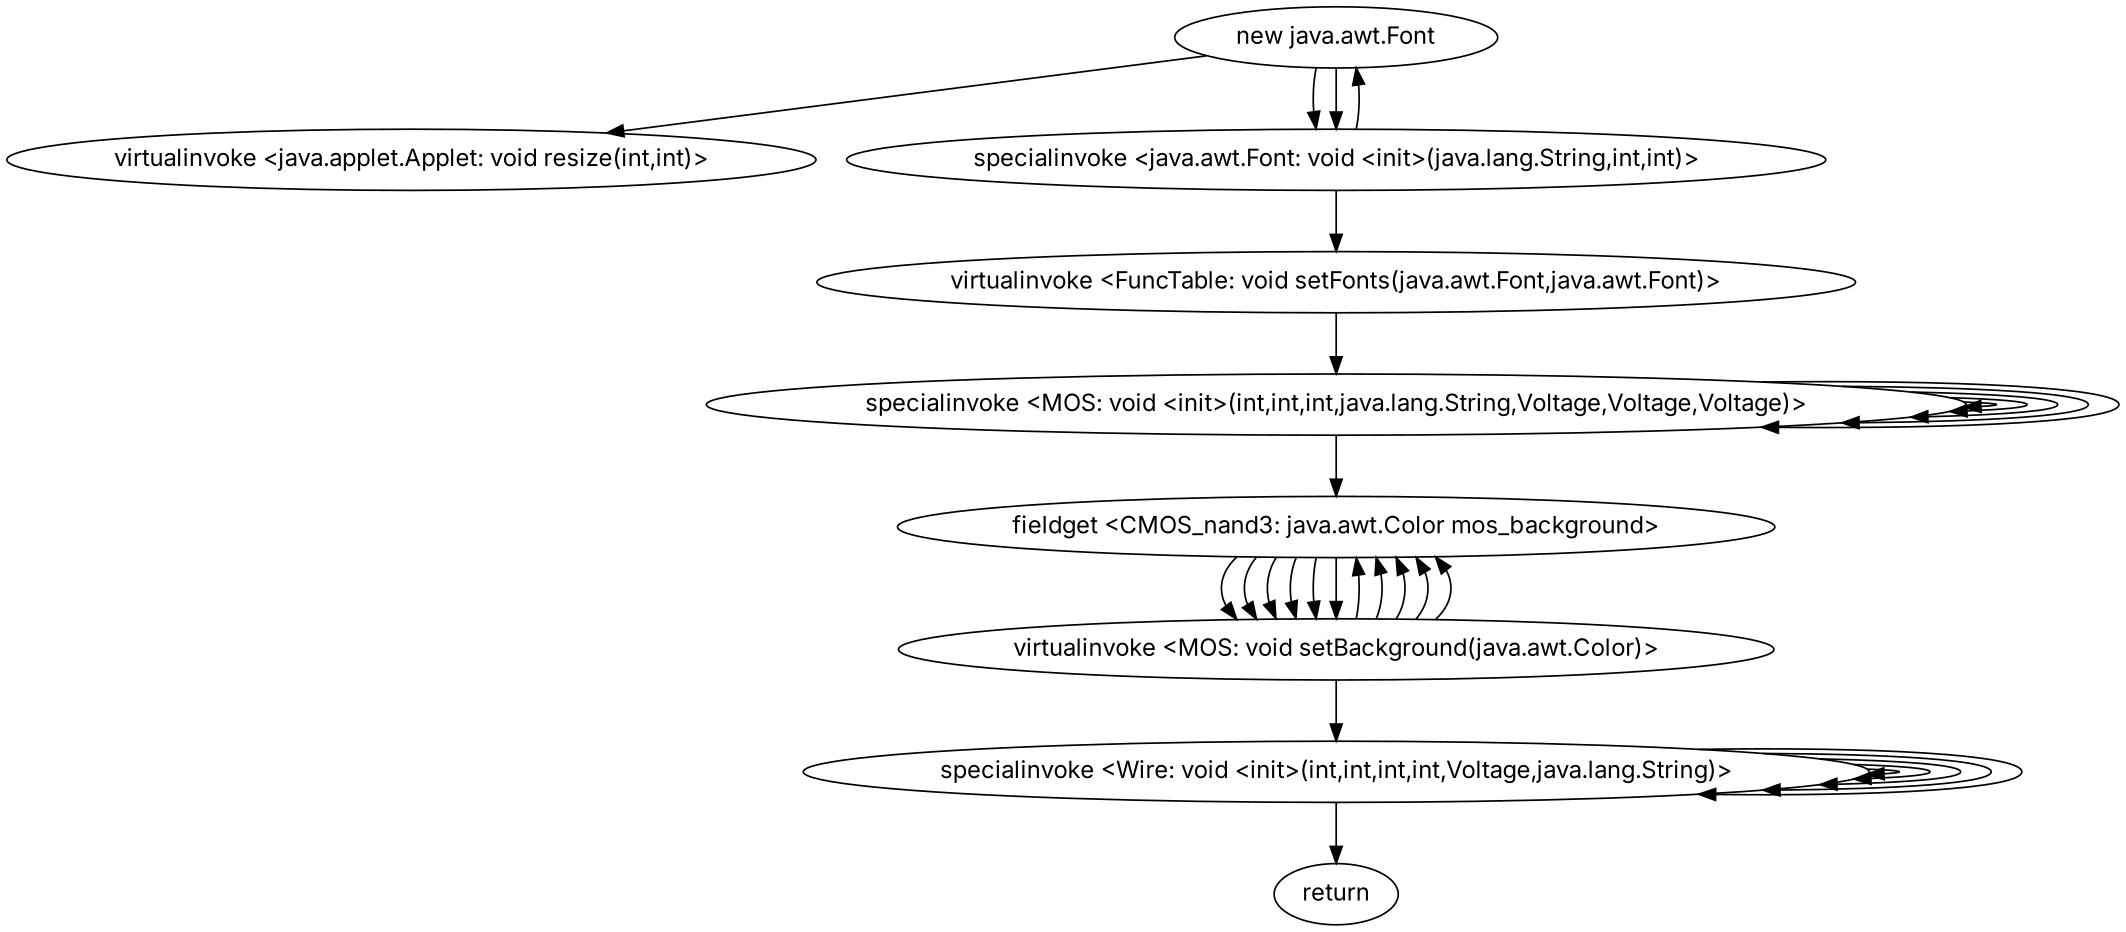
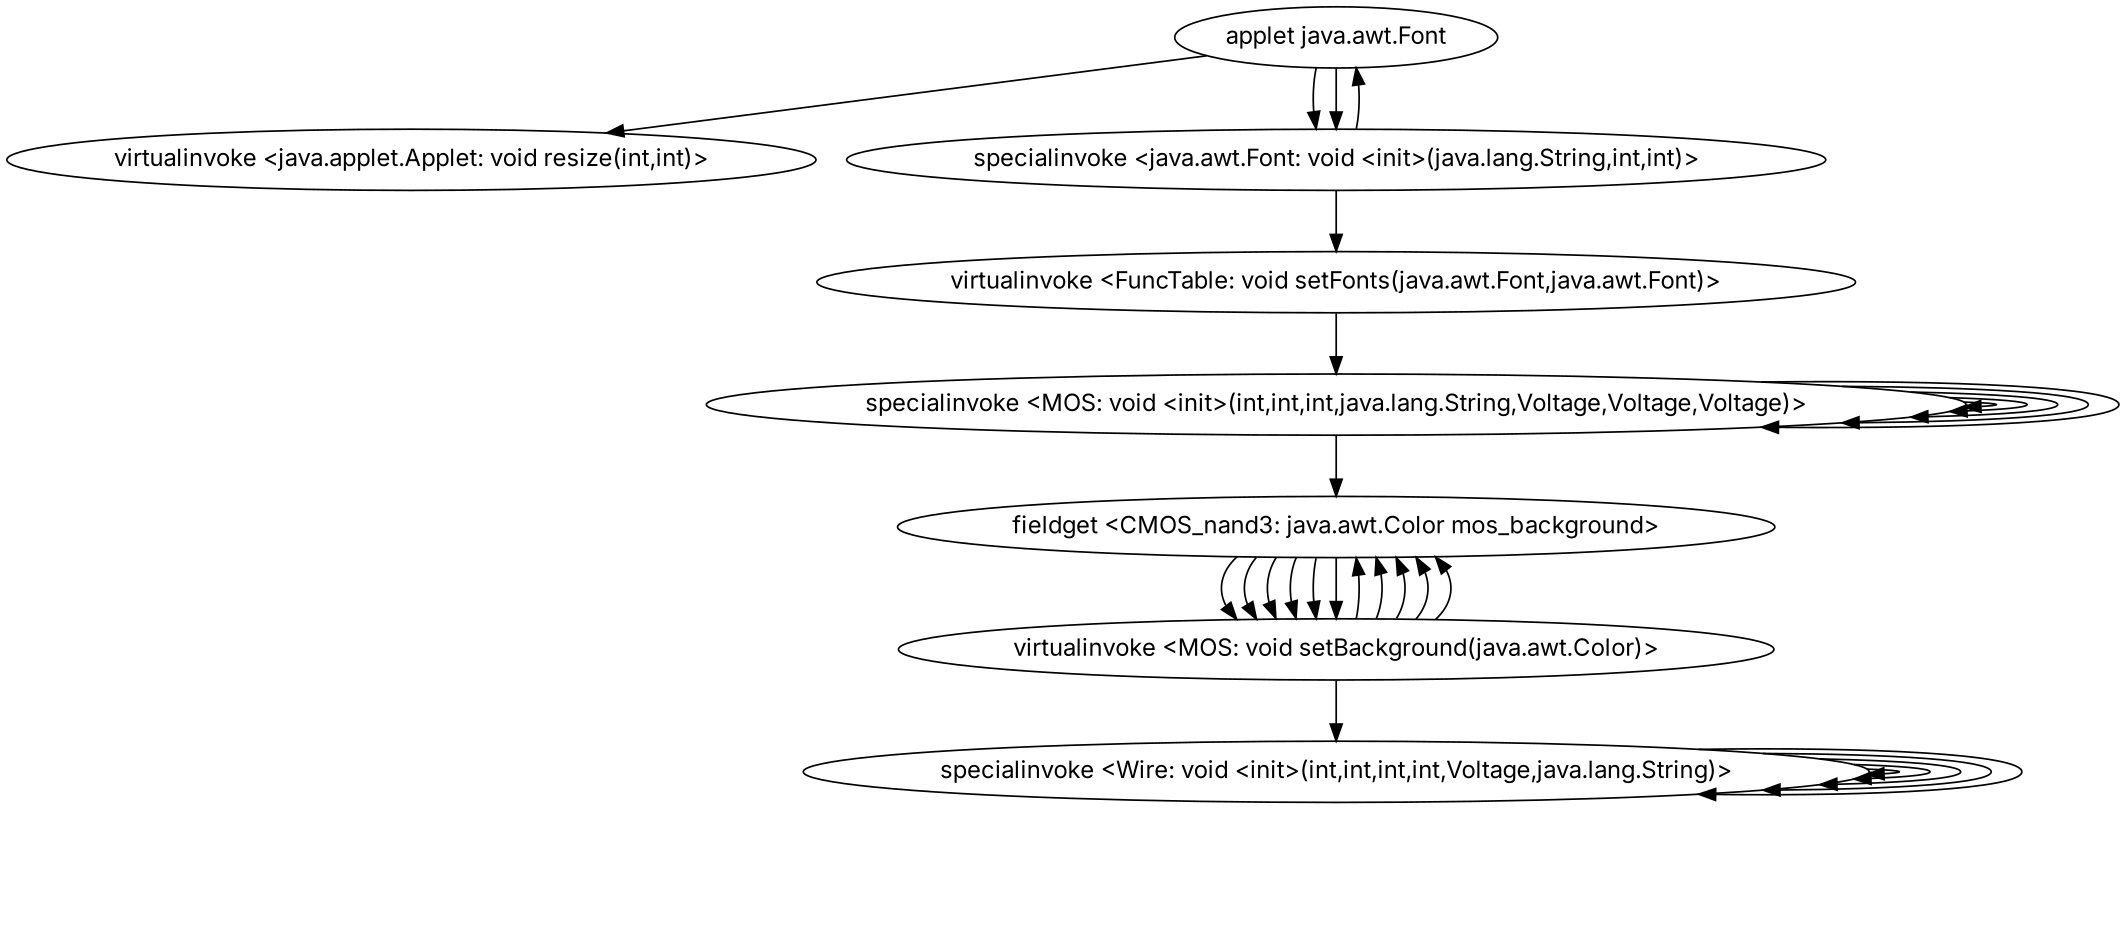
(1336, 37) -> (1336, 37)
(1336, 894) -> none
